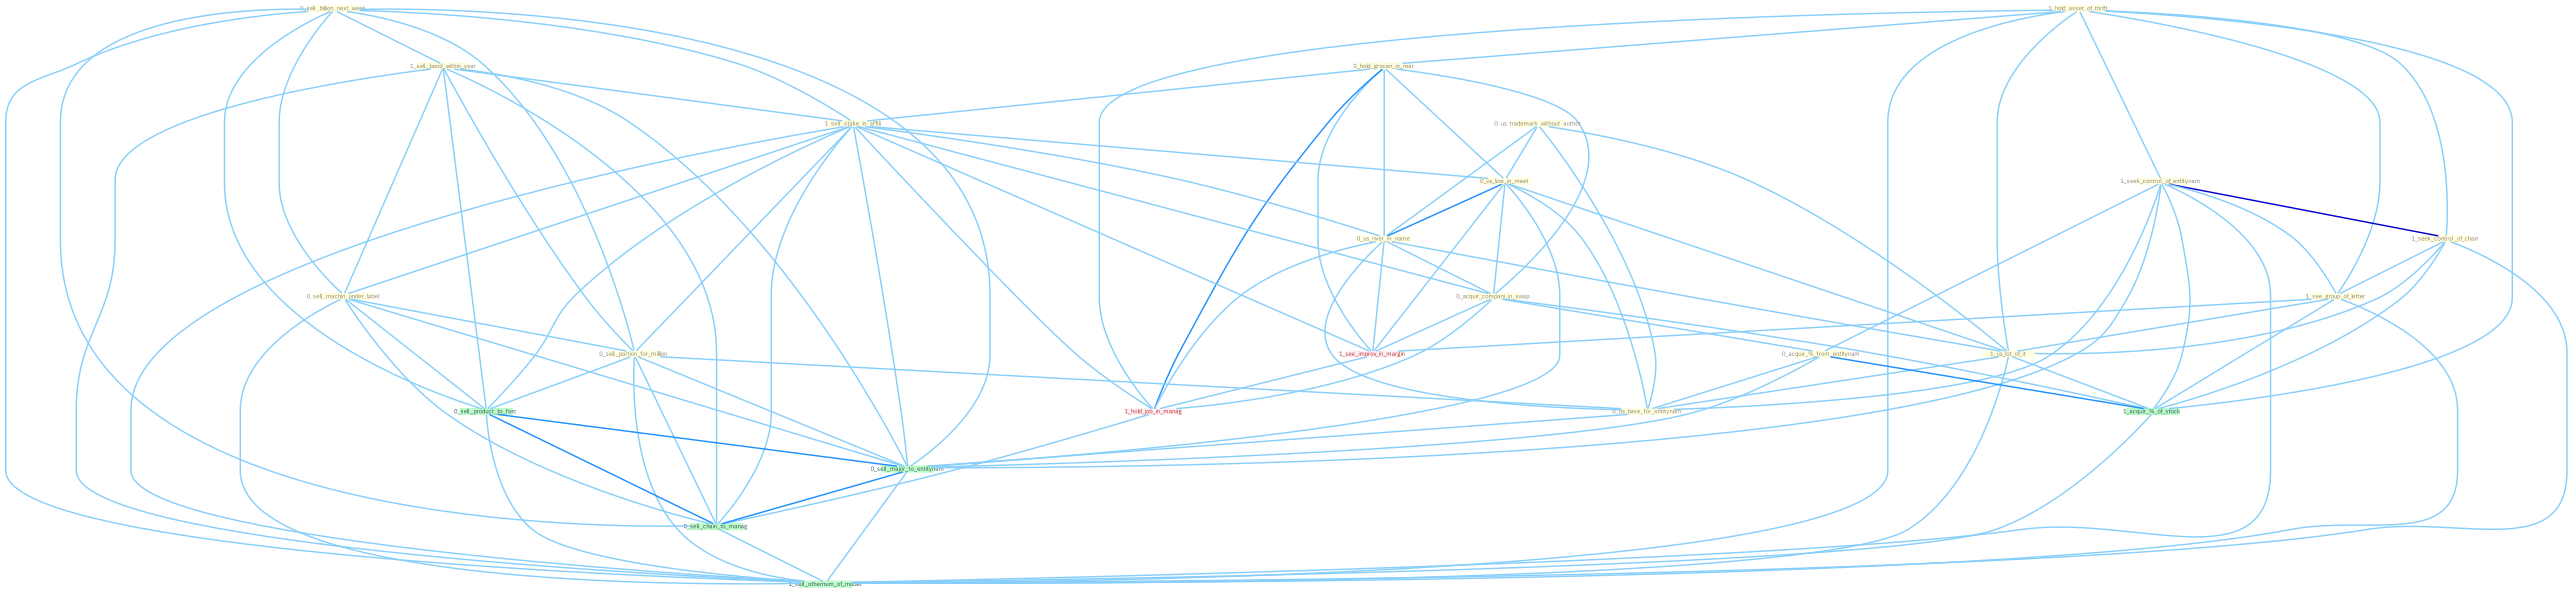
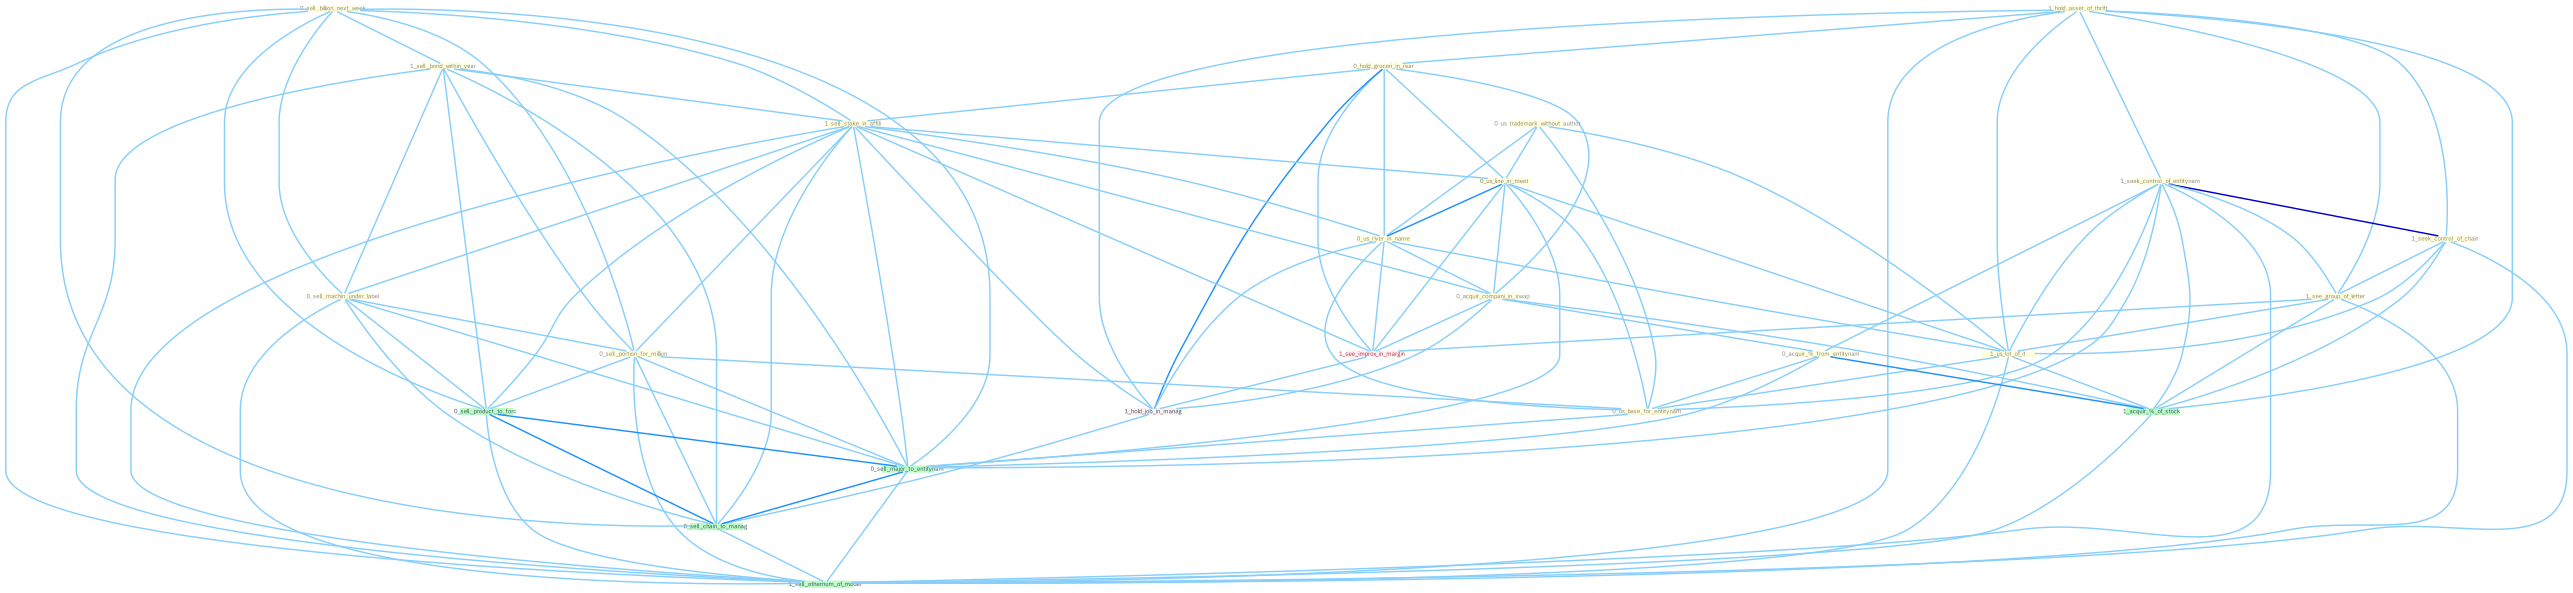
none -> (2070, 255)
(1154, 412) -> (1154, 412)
